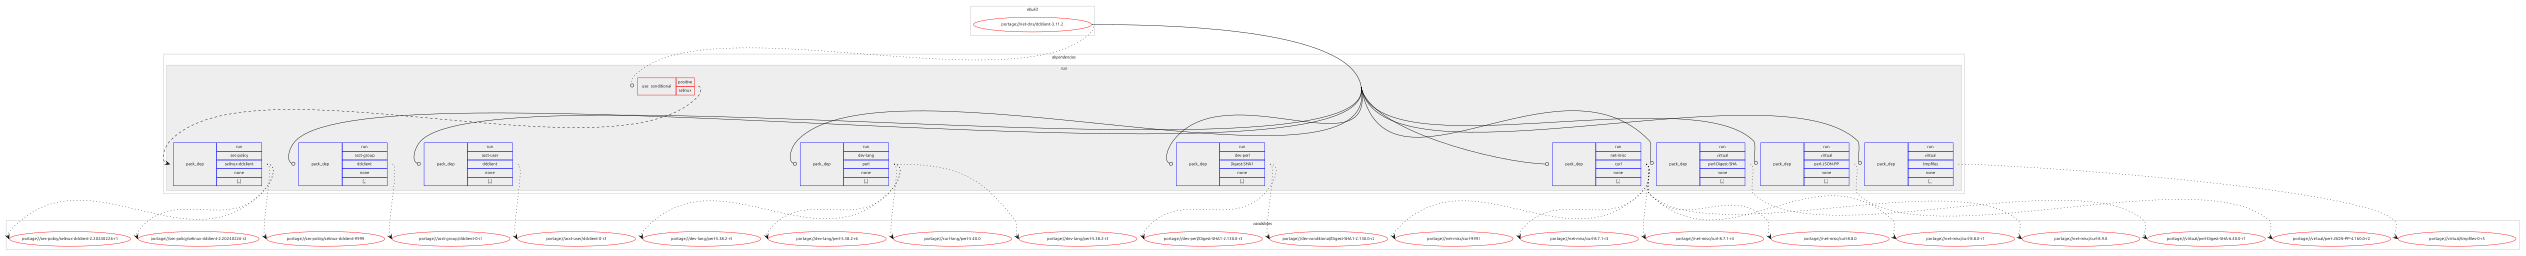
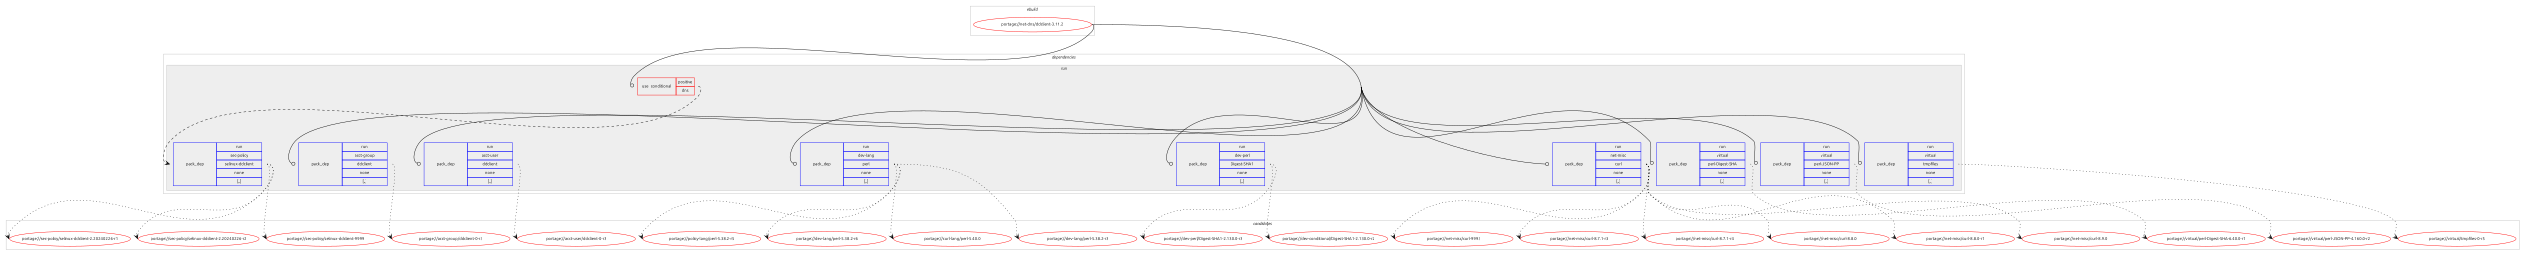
(826, 51) -> (826, 51)
(685, 91) -> (685, 91)
(702, 239) -> (702, 239)
